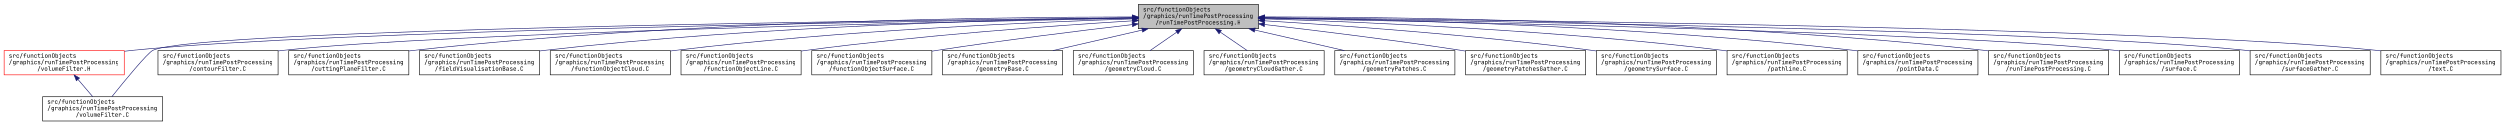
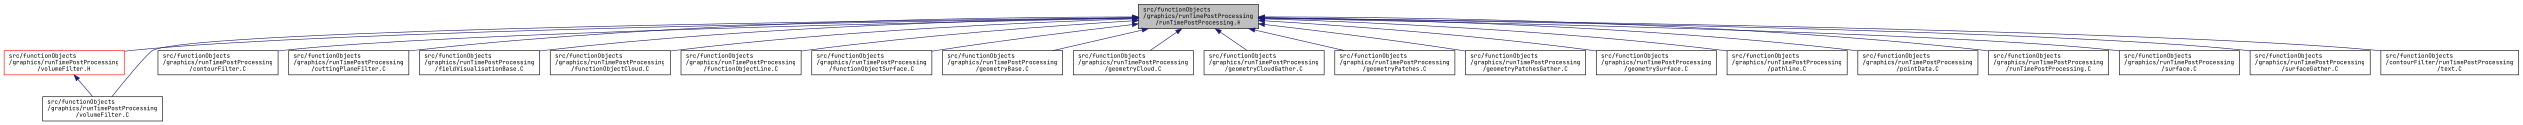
(2441, 63) -> (2450, 63)
